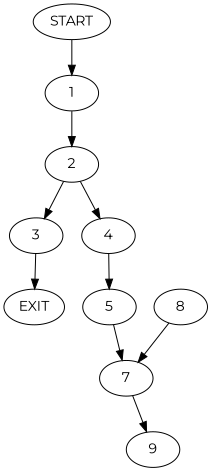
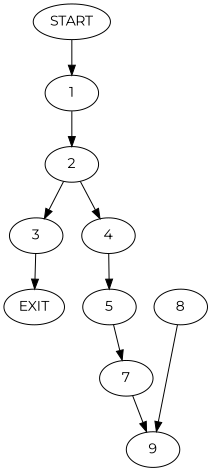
(157, 339) -> (168, 373)
